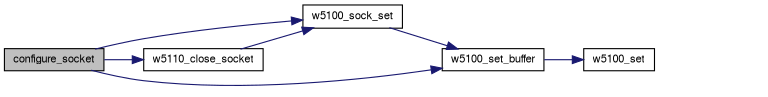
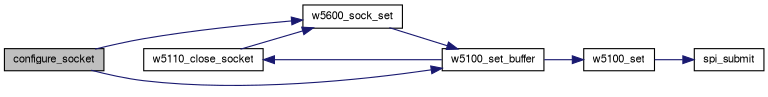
(353, 17) -> (353, 17)
(118, 60) -> (358, 60)
none -> (729, 60)
